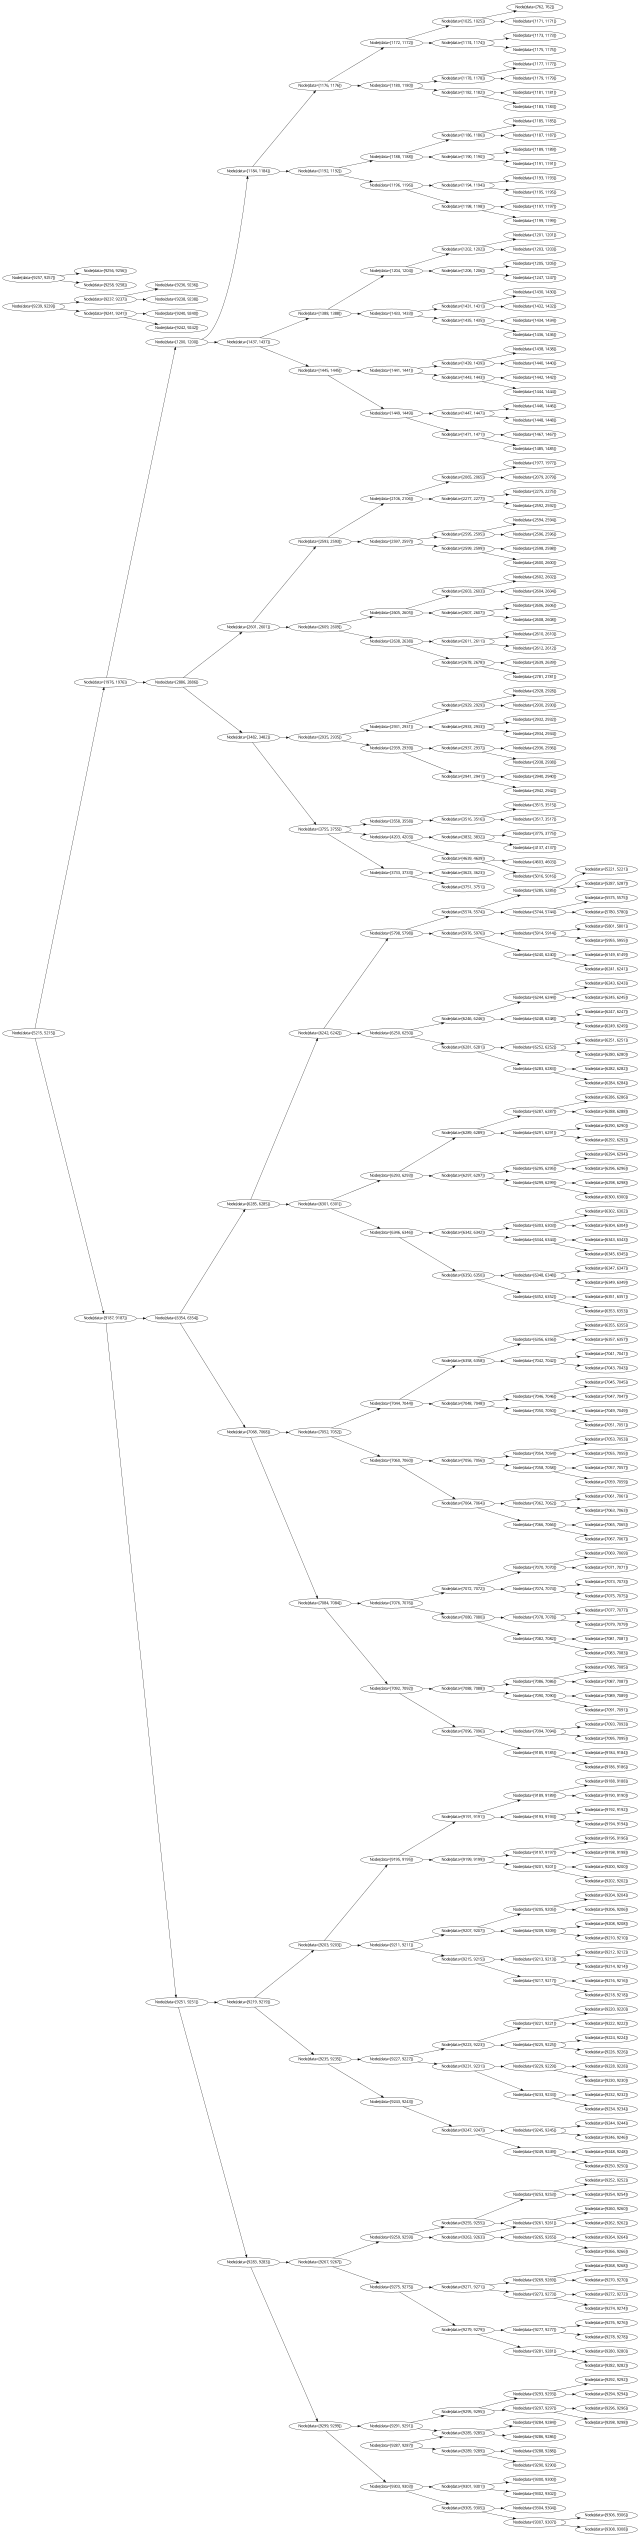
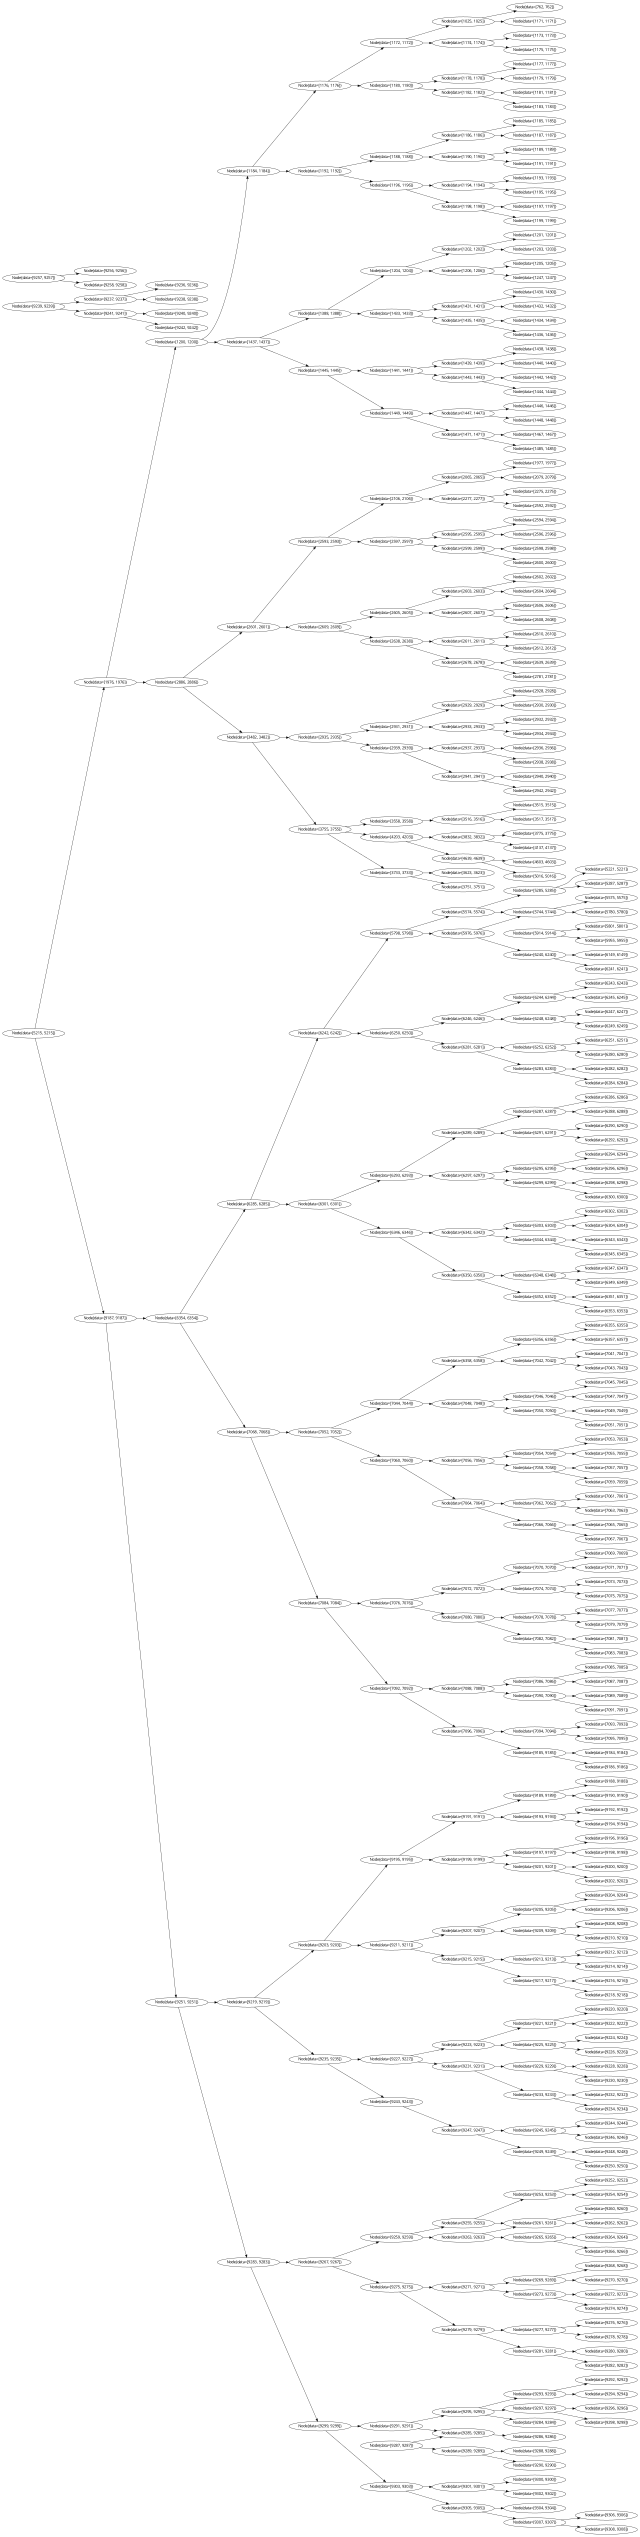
(498, 934) -> (498, 923)
(498, 2428) -> (498, 2417)
